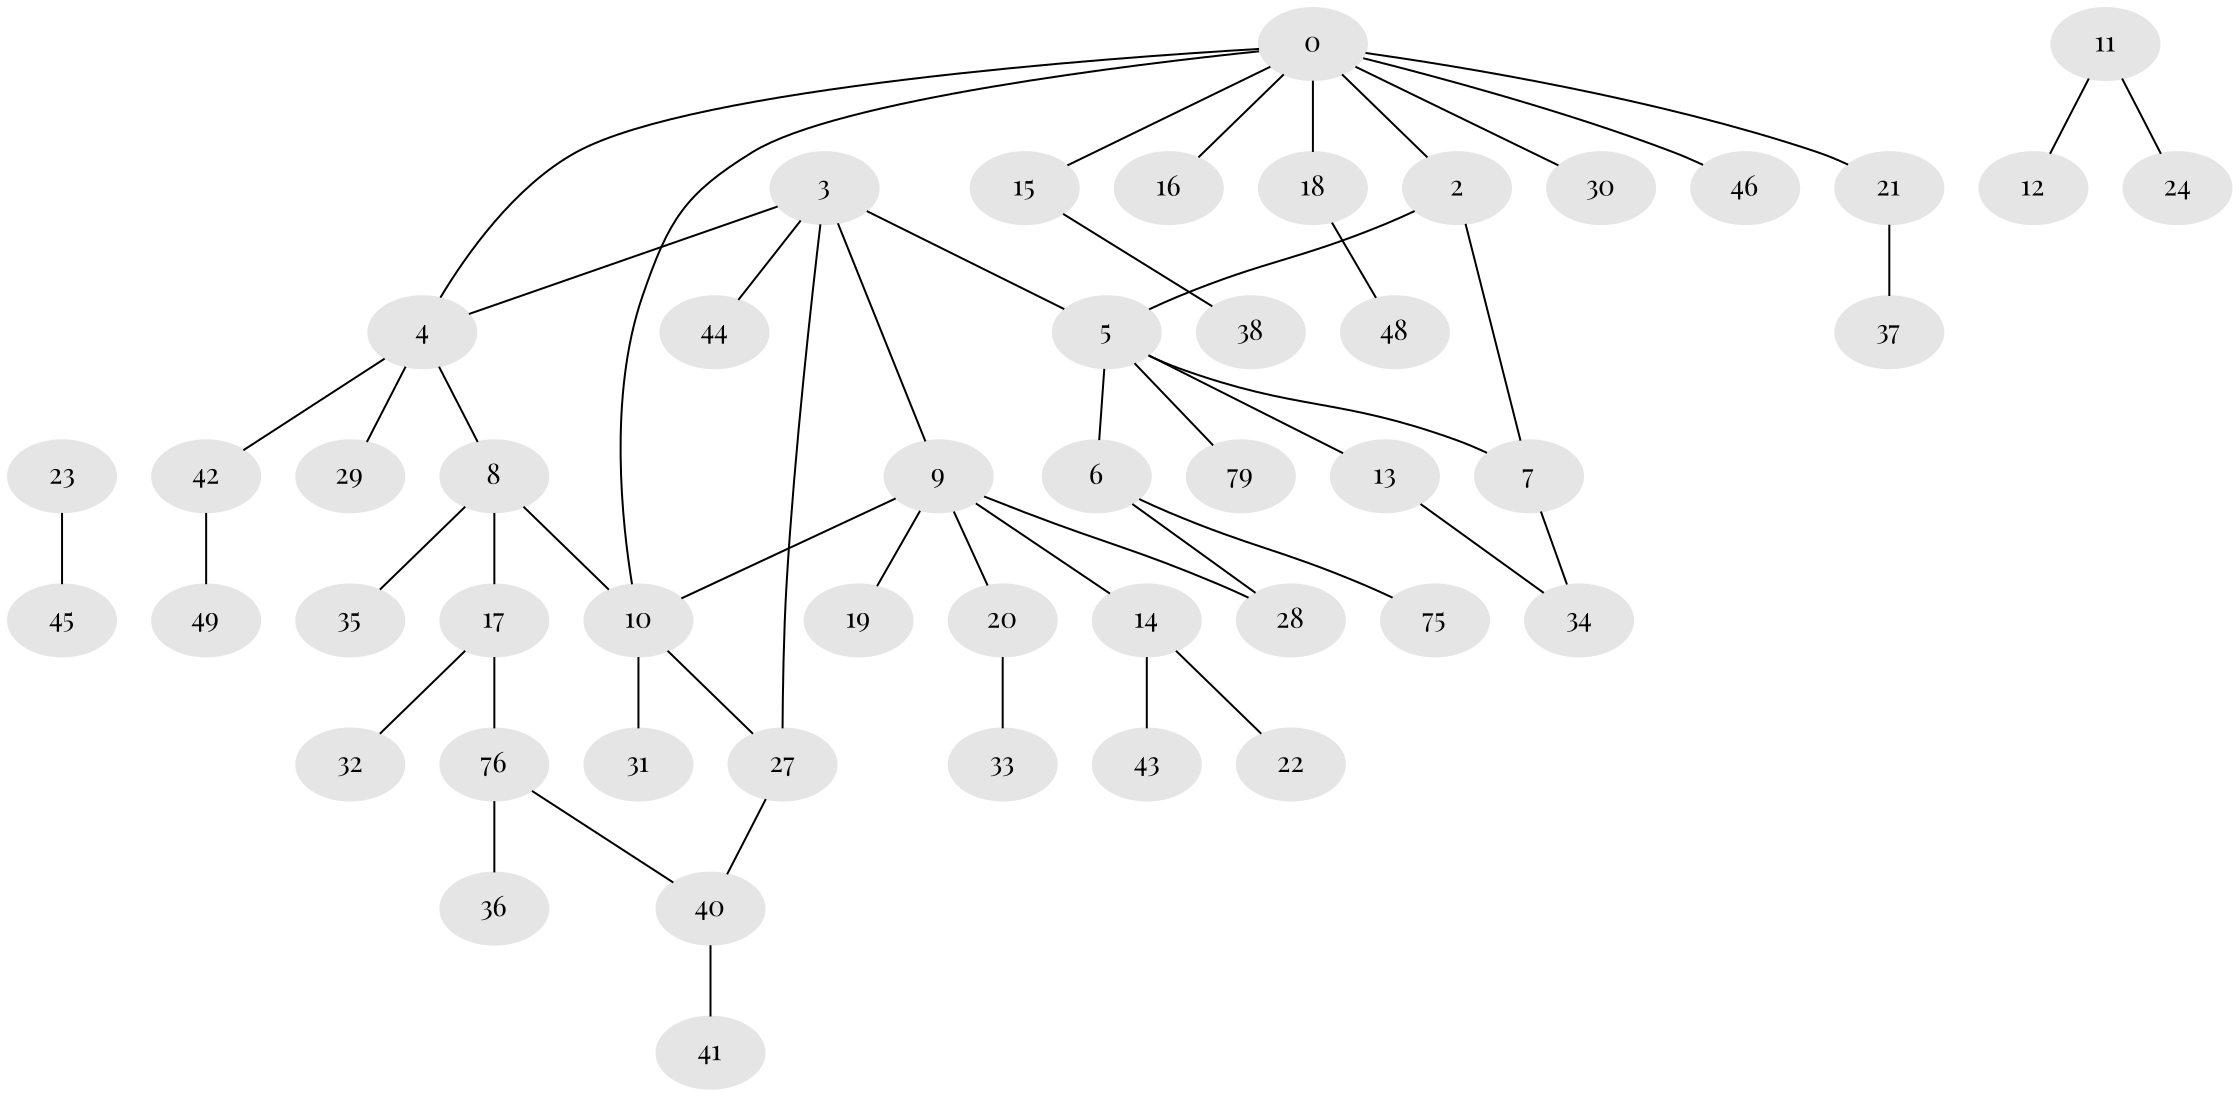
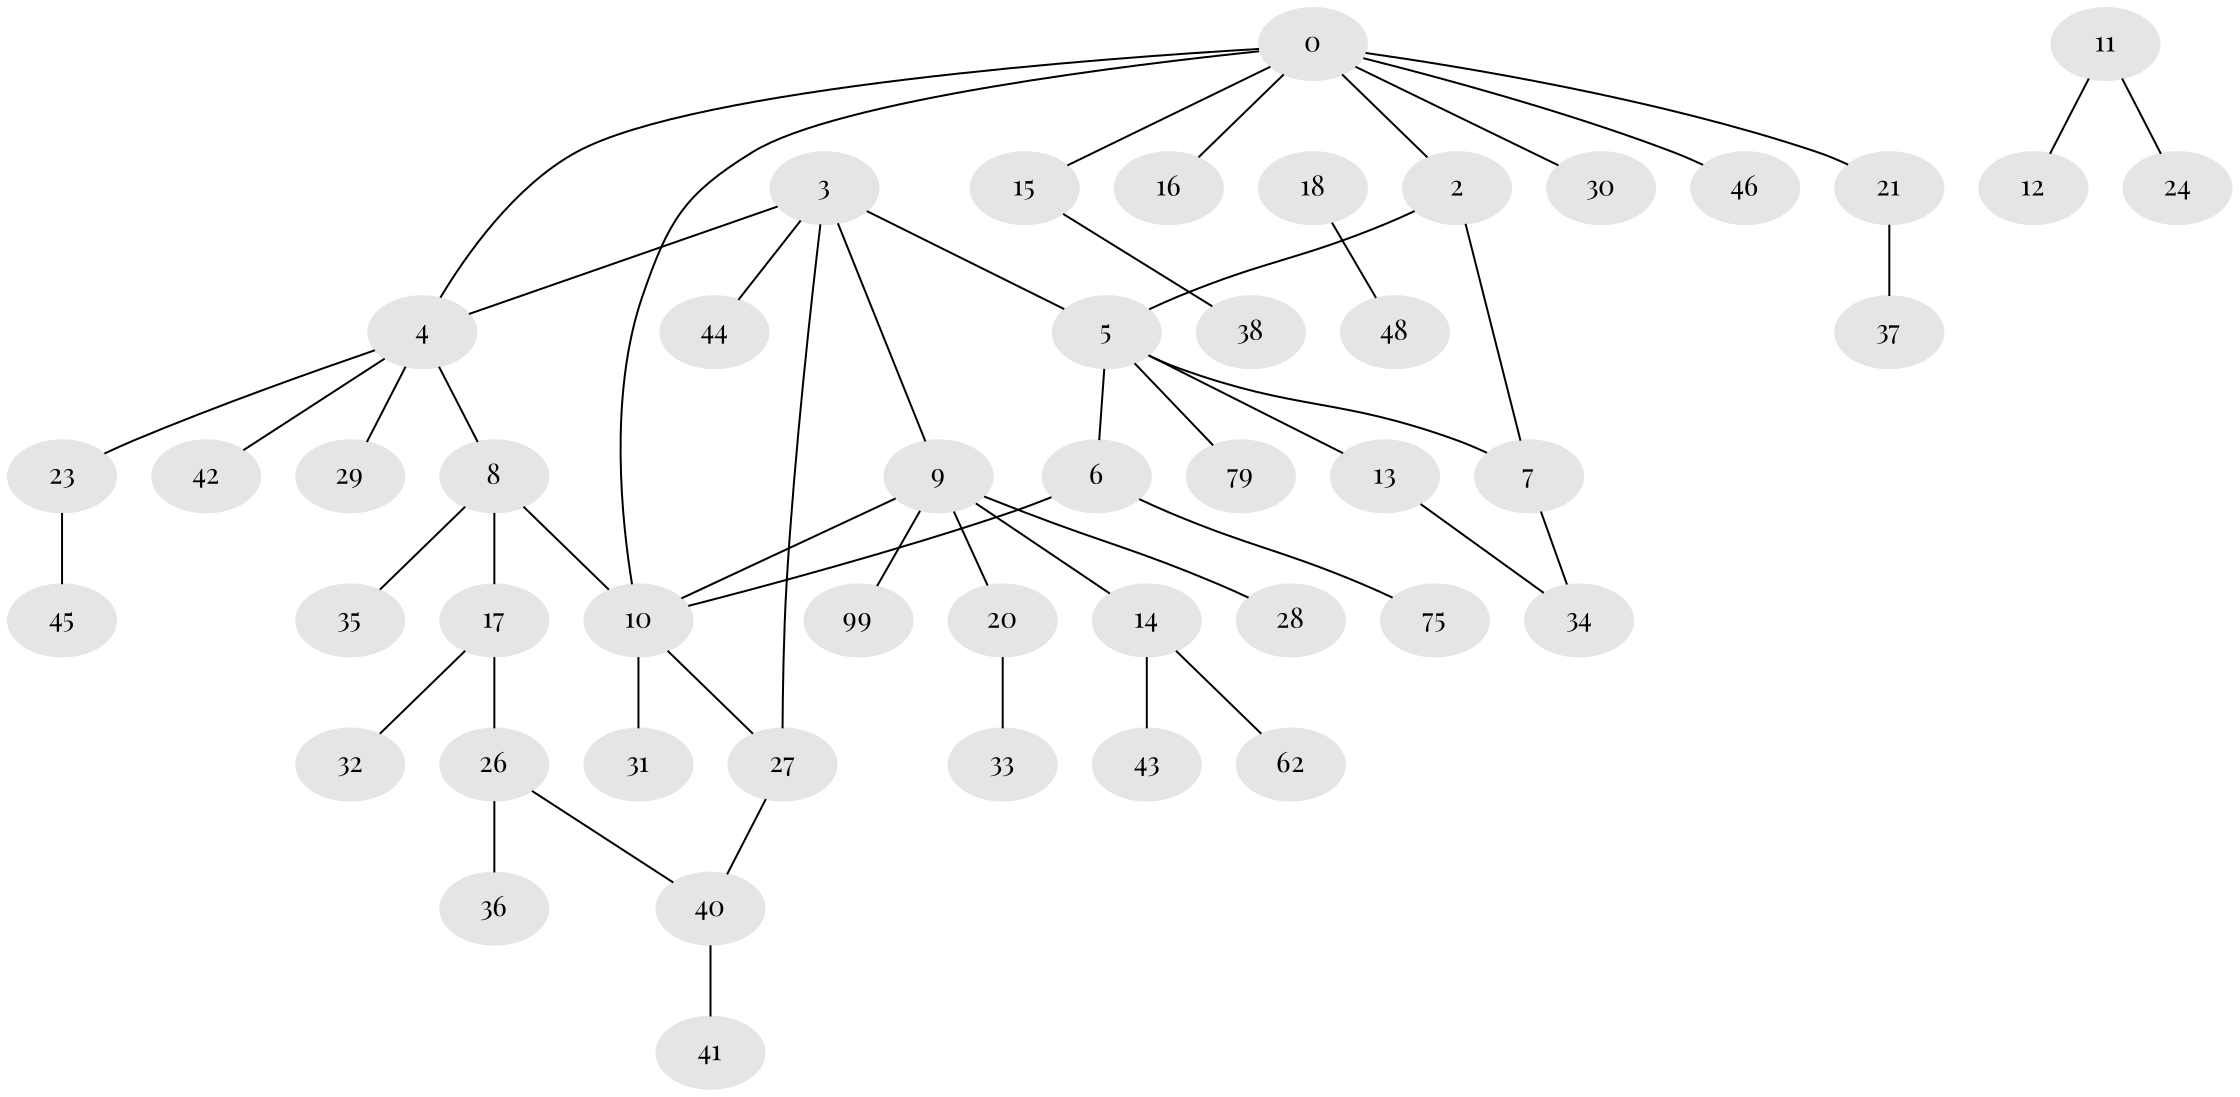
(1313, 116) -> none
none -> (239, 399)
(1194, 548) -> (871, 556)
(206, 620) -> none
(859, 620) -> (859, 620)
(494, 765) -> (494, 765)
(1291, 765) -> (1291, 765)
